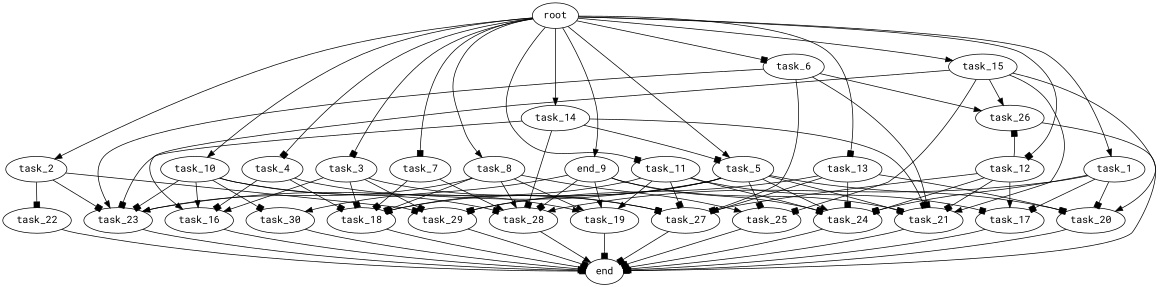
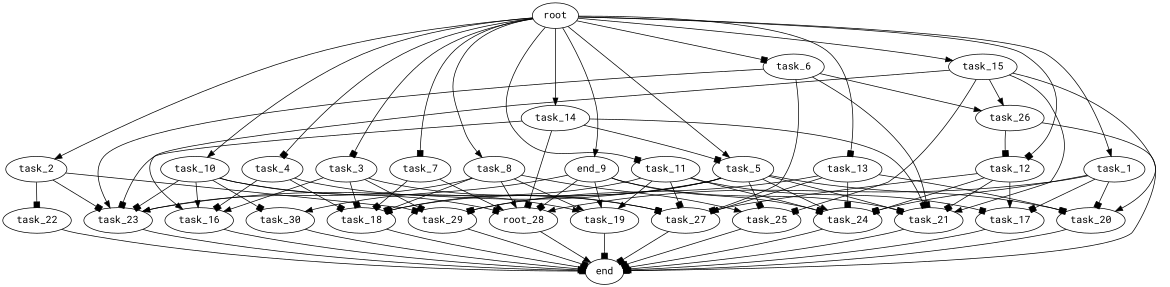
(1015, 147) -> (1005, 140)
(523, 220) -> (523, 220)
